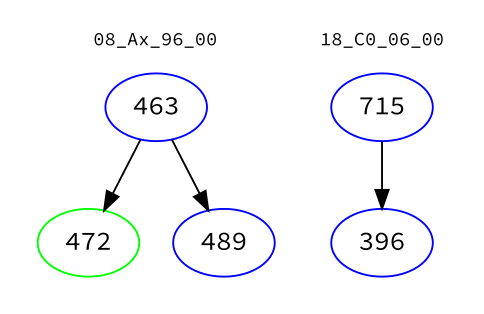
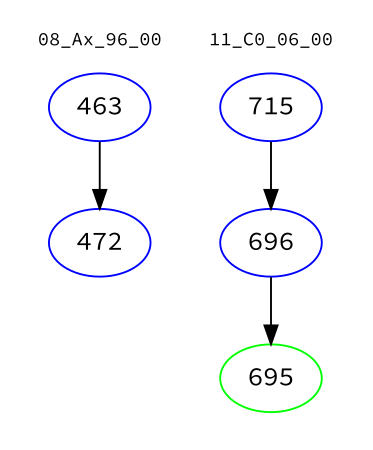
(383, 40) -> (272, 40)
(88, 243) -> (100, 243)
(224, 243) -> none
(382, 243) -> (271, 243)
none -> (271, 378)
